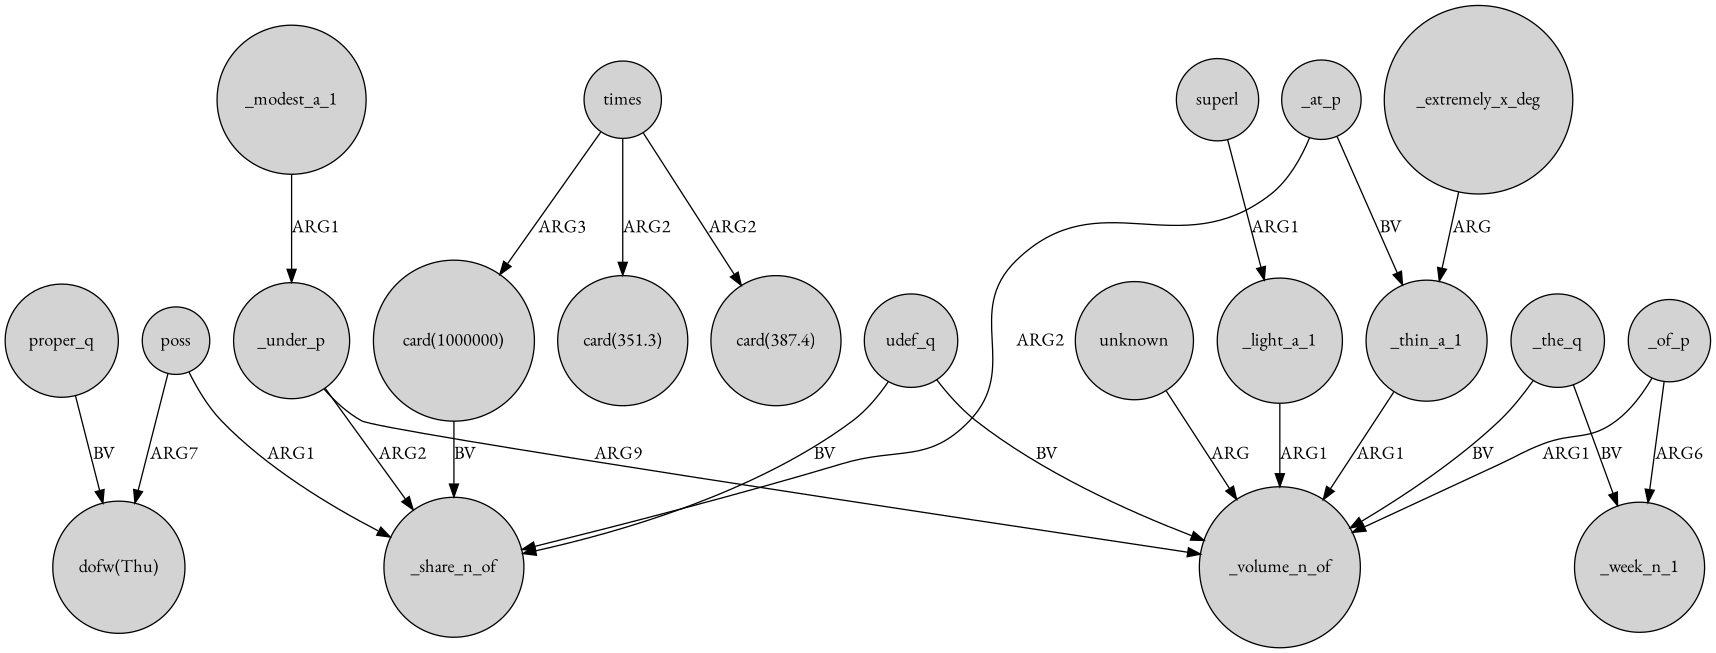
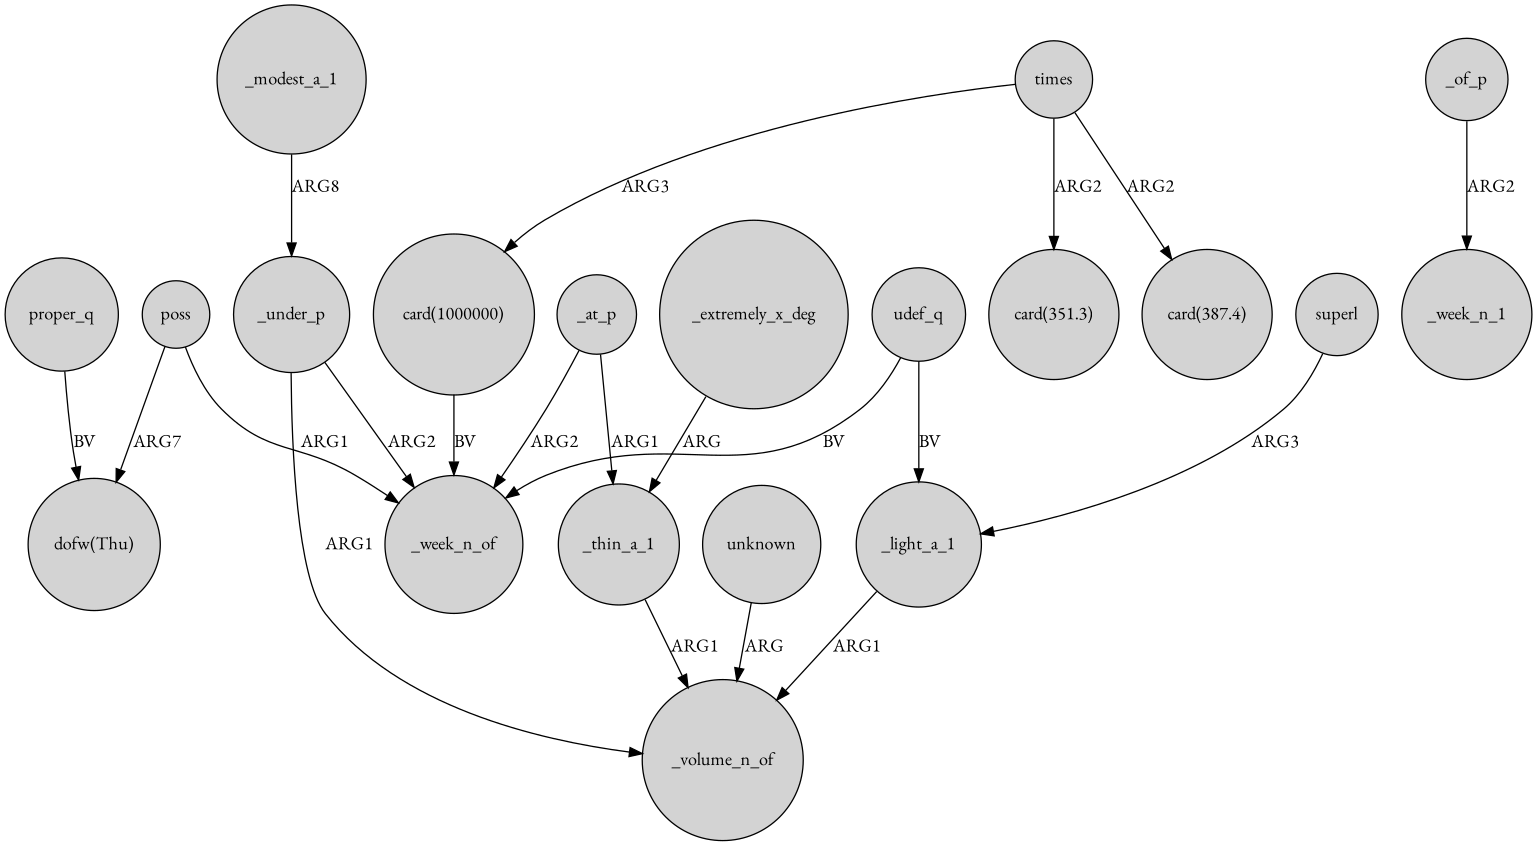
(316, 227) -> (316, 187)
(1275, 227) -> (1275, 442)
(1391, 227) -> (635, 442)
(1558, 341) -> none
(618, 454) -> (349, 544)
(1679, 454) -> (1491, 187)
(1514, 457) -> none
(1055, 472) -> (919, 415)
(454, 567) -> (454, 544)
